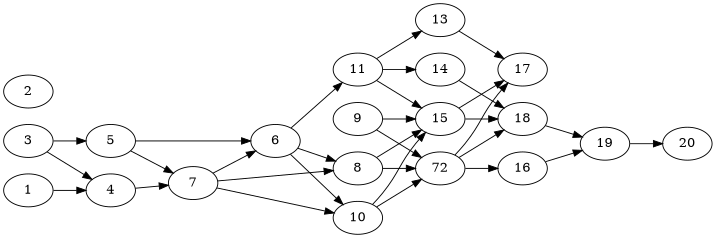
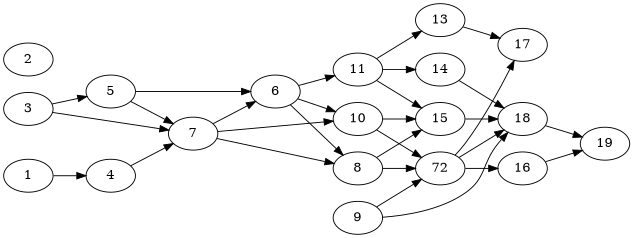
(476, 98) -> none
(395, 119) -> (456, 199)
(687, 144) -> none
(66, 163) -> (106, 121)
